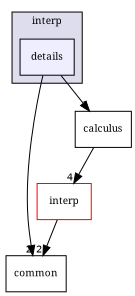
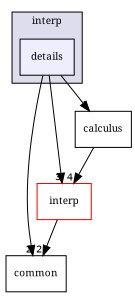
none -> (55, 124)
